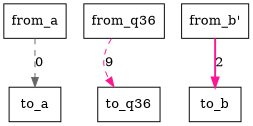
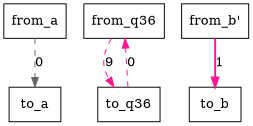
(220, 63) -> (220, 63)
none -> (127, 68)
